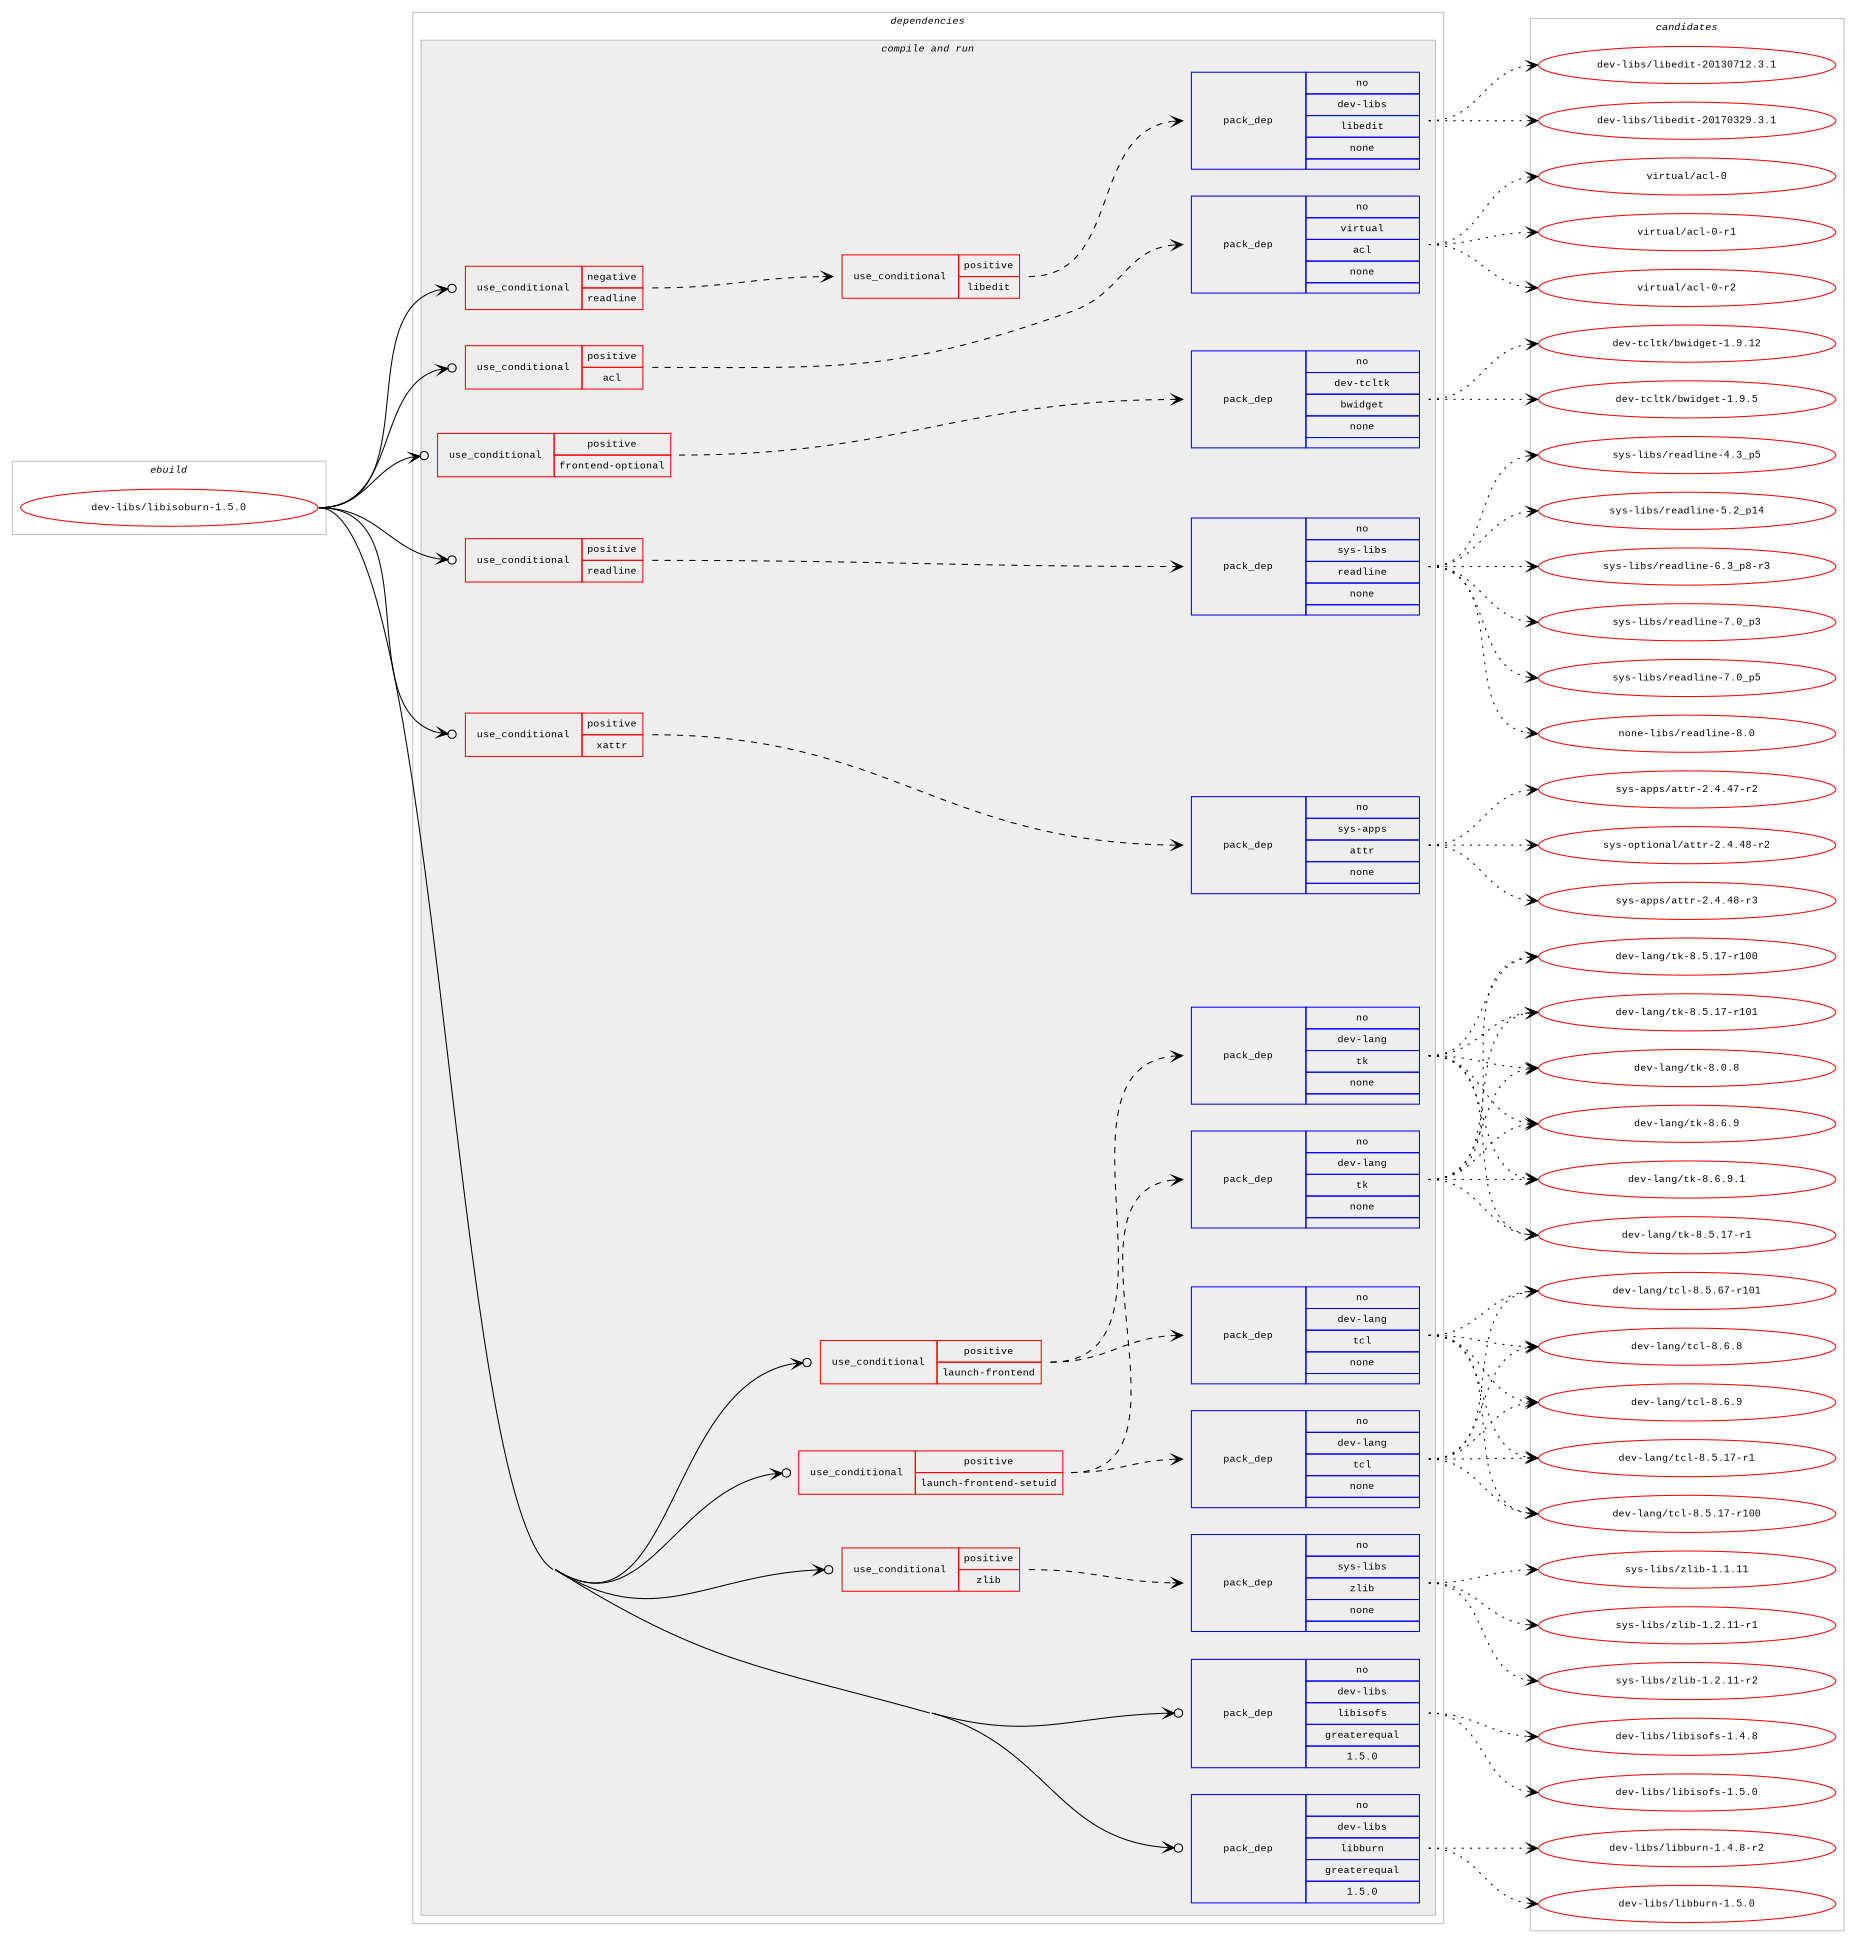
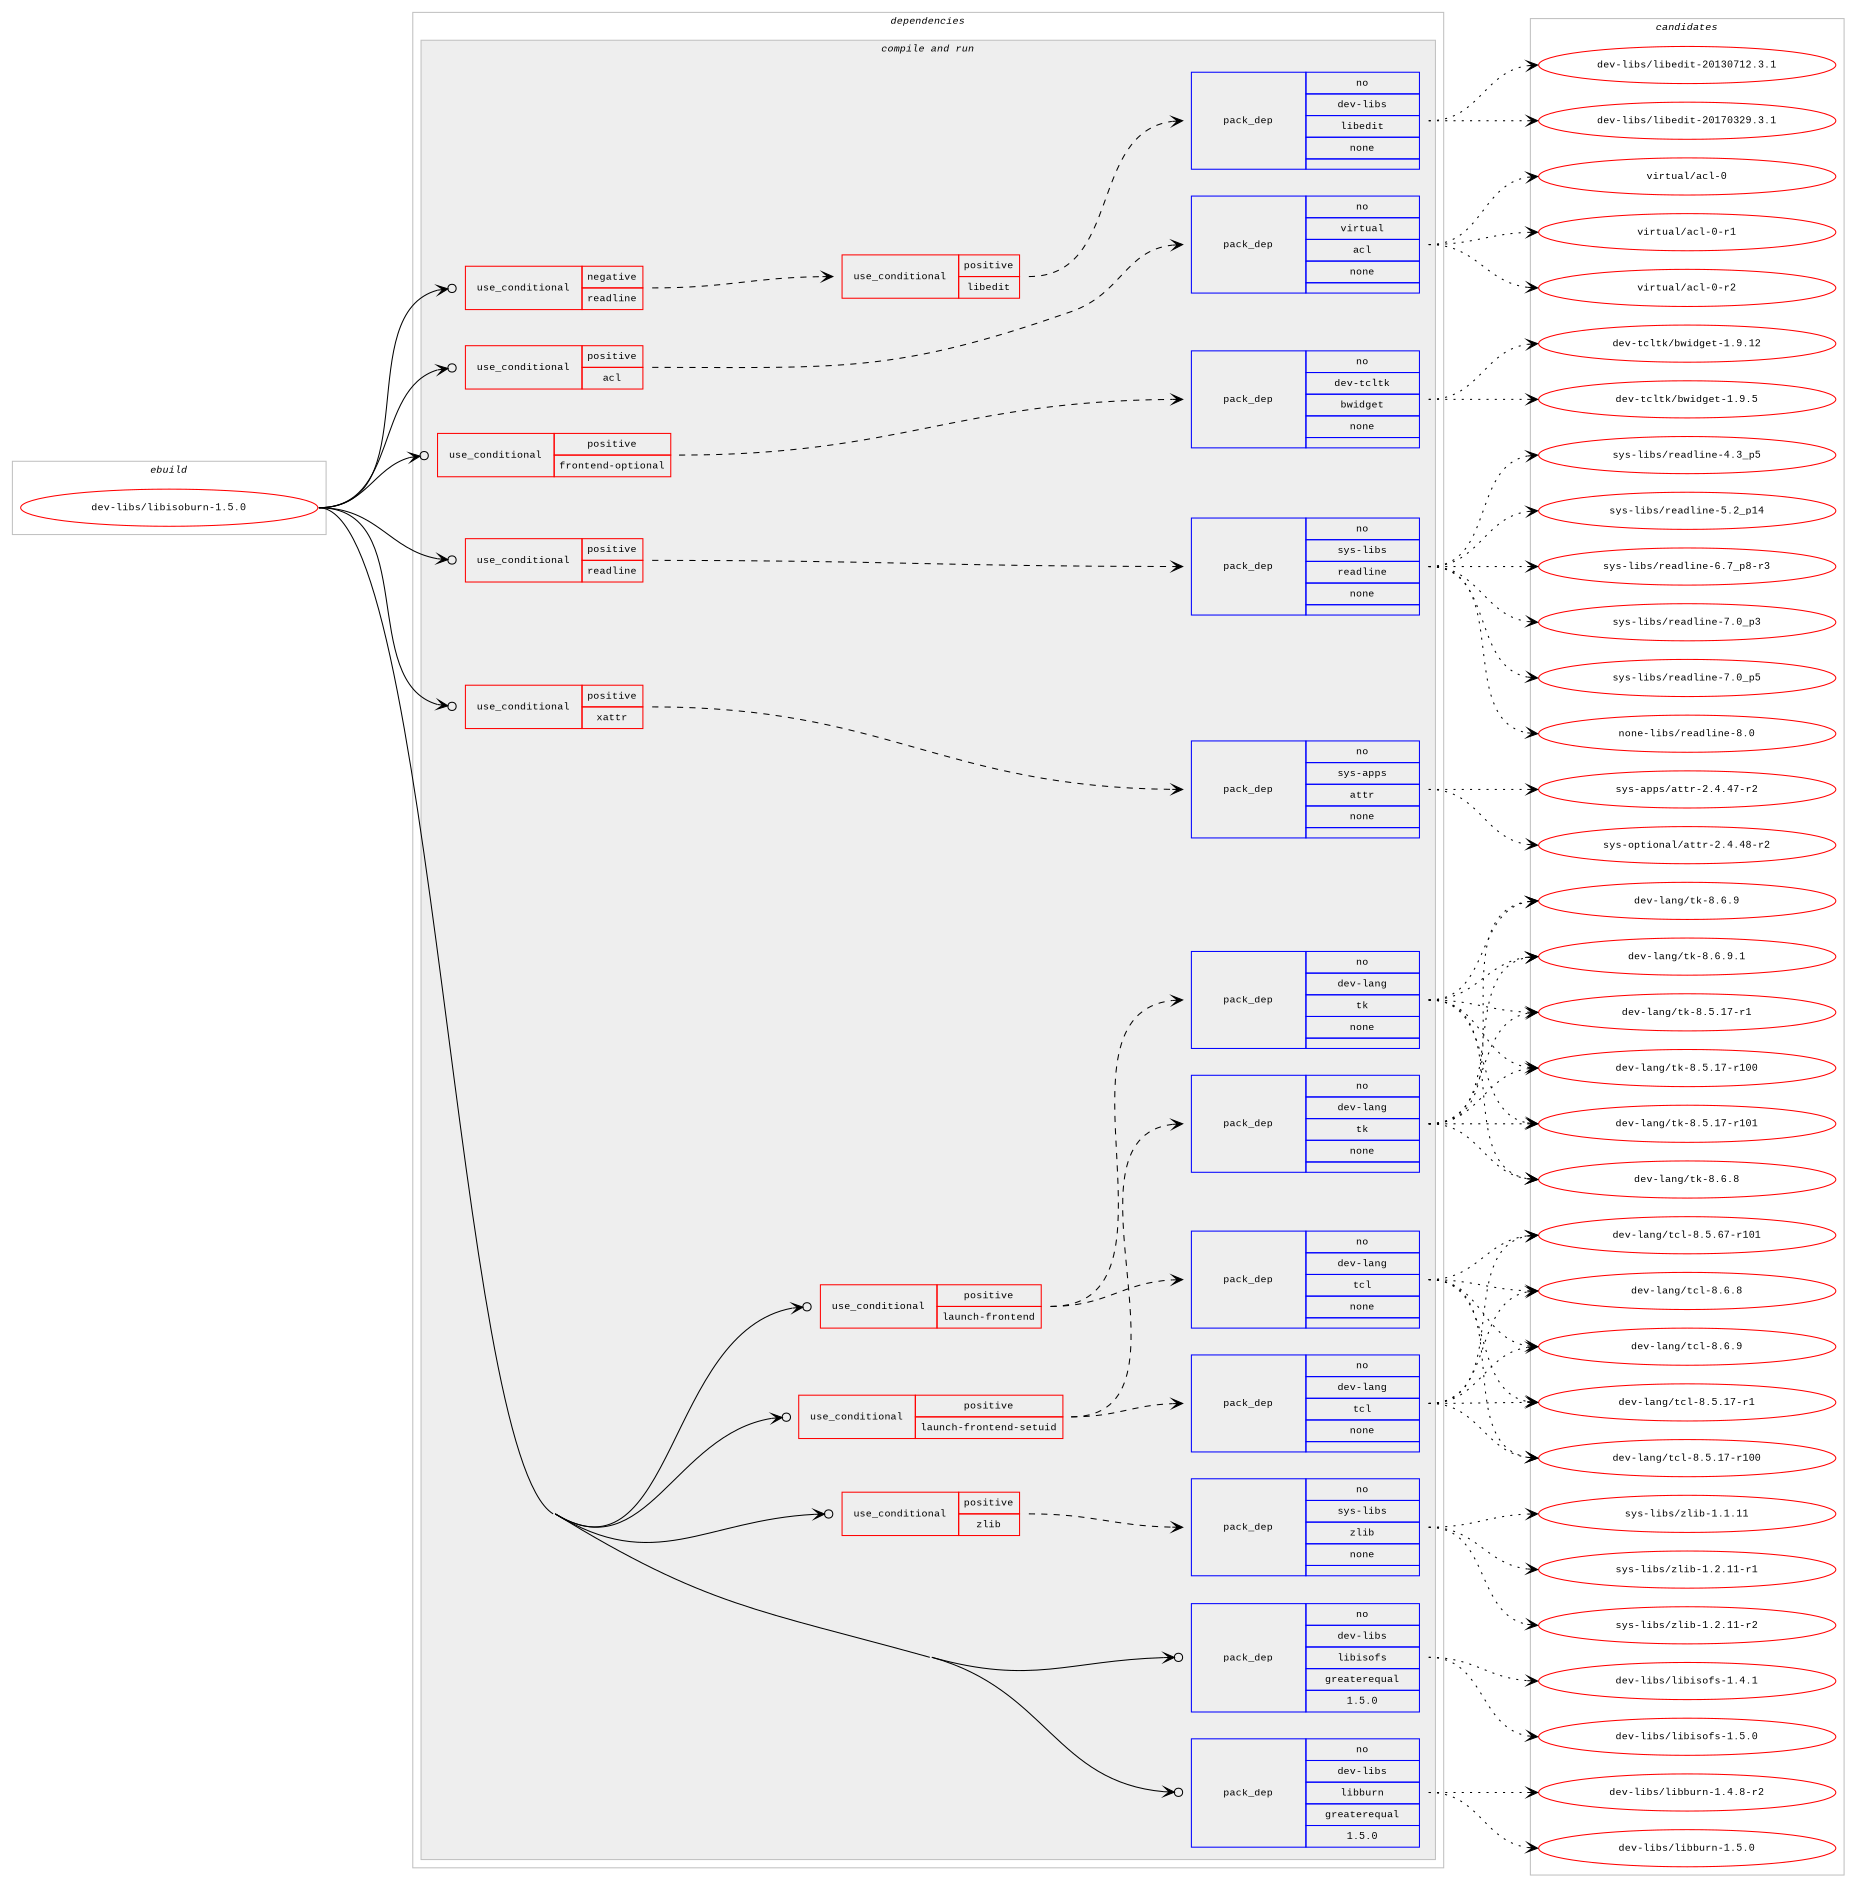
(1687, 567) -> (1687, 567)
(1687, 901) -> none
(1687, 1068) -> (1687, 1180)
(1687, 1737) -> (1687, 1681)
